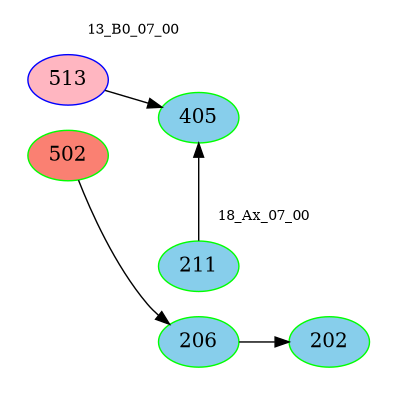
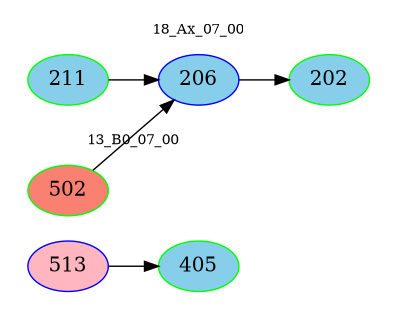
(199, 214) -> (126, 80)
(199, 342) -> (199, 80)
